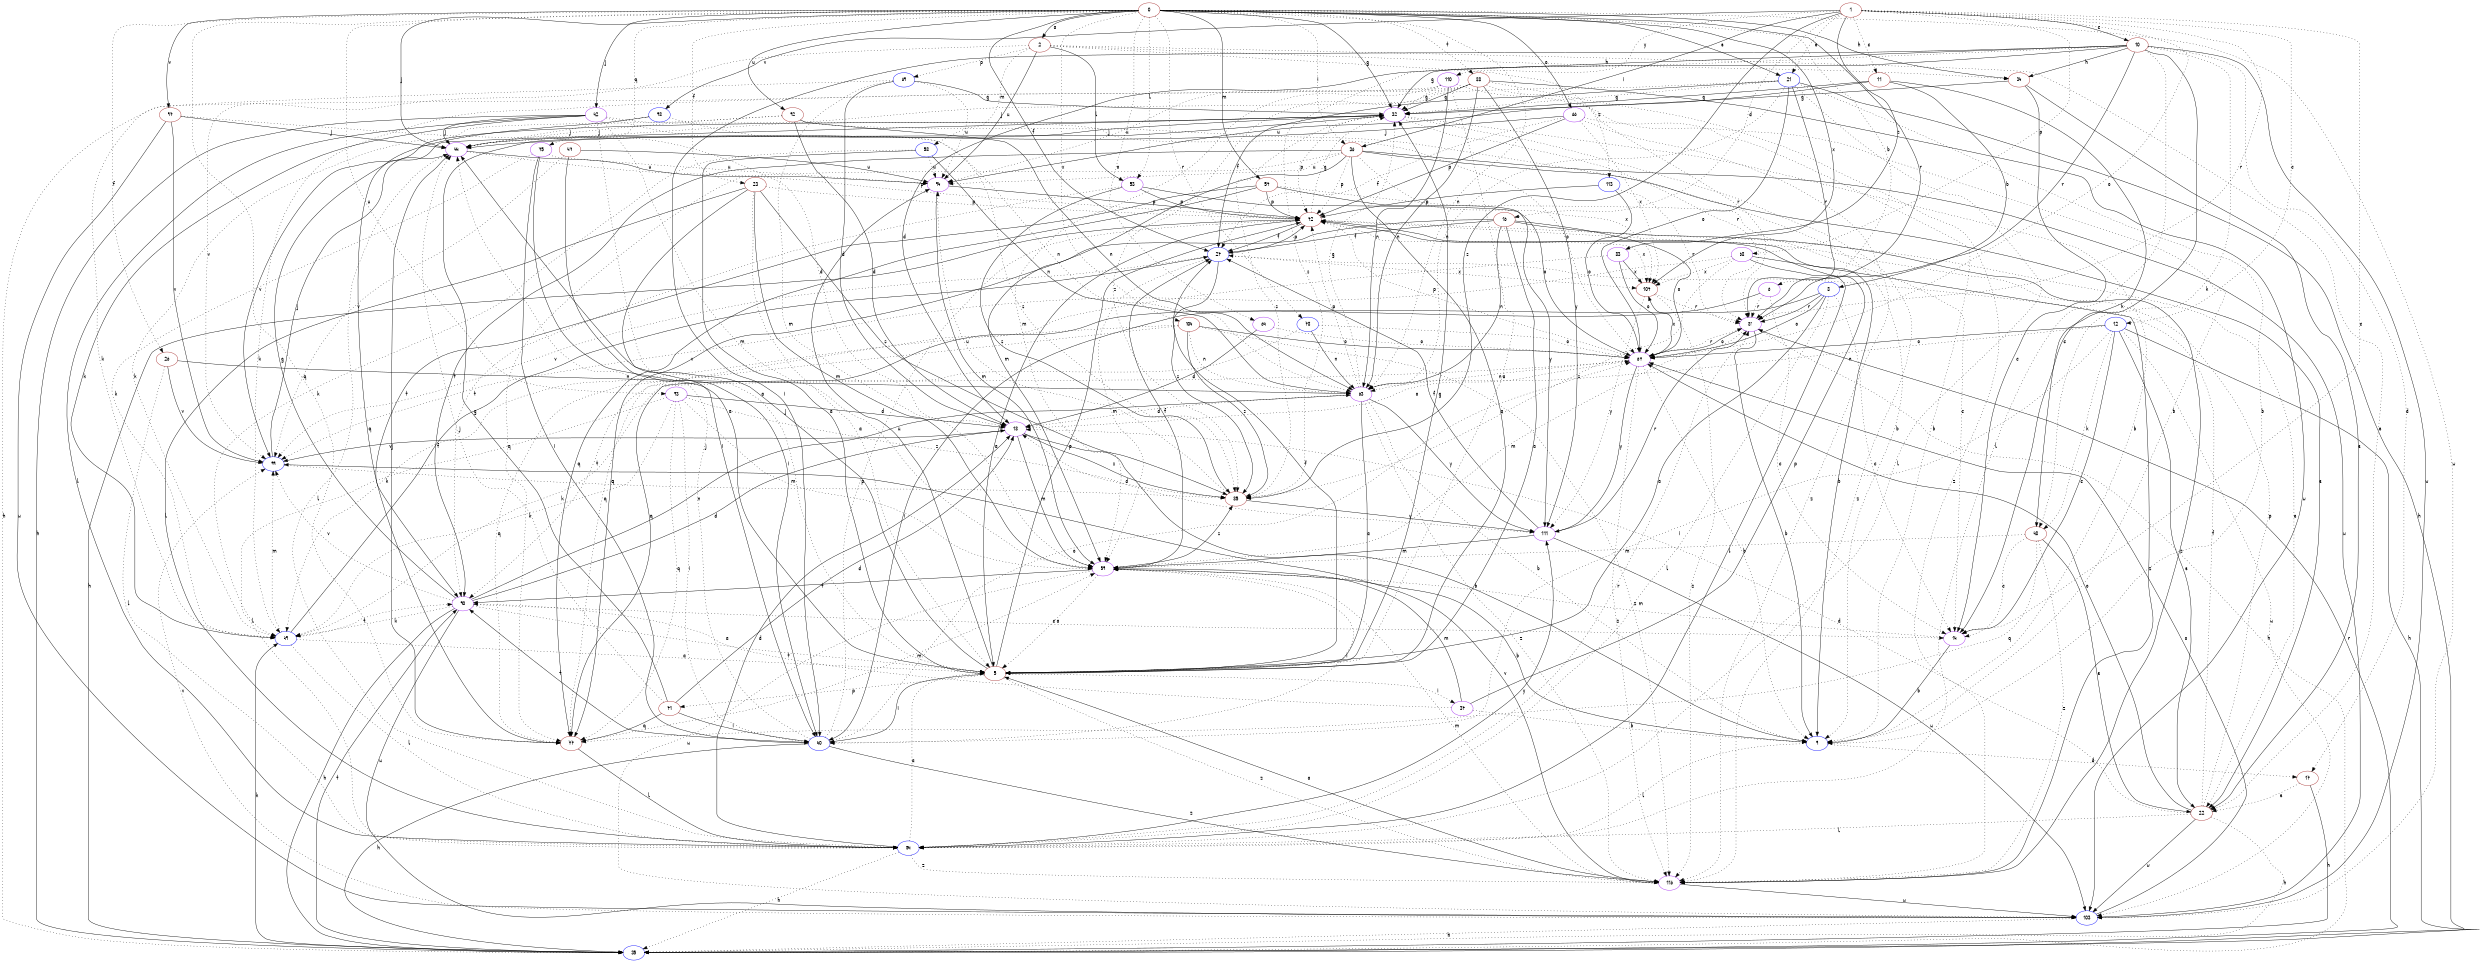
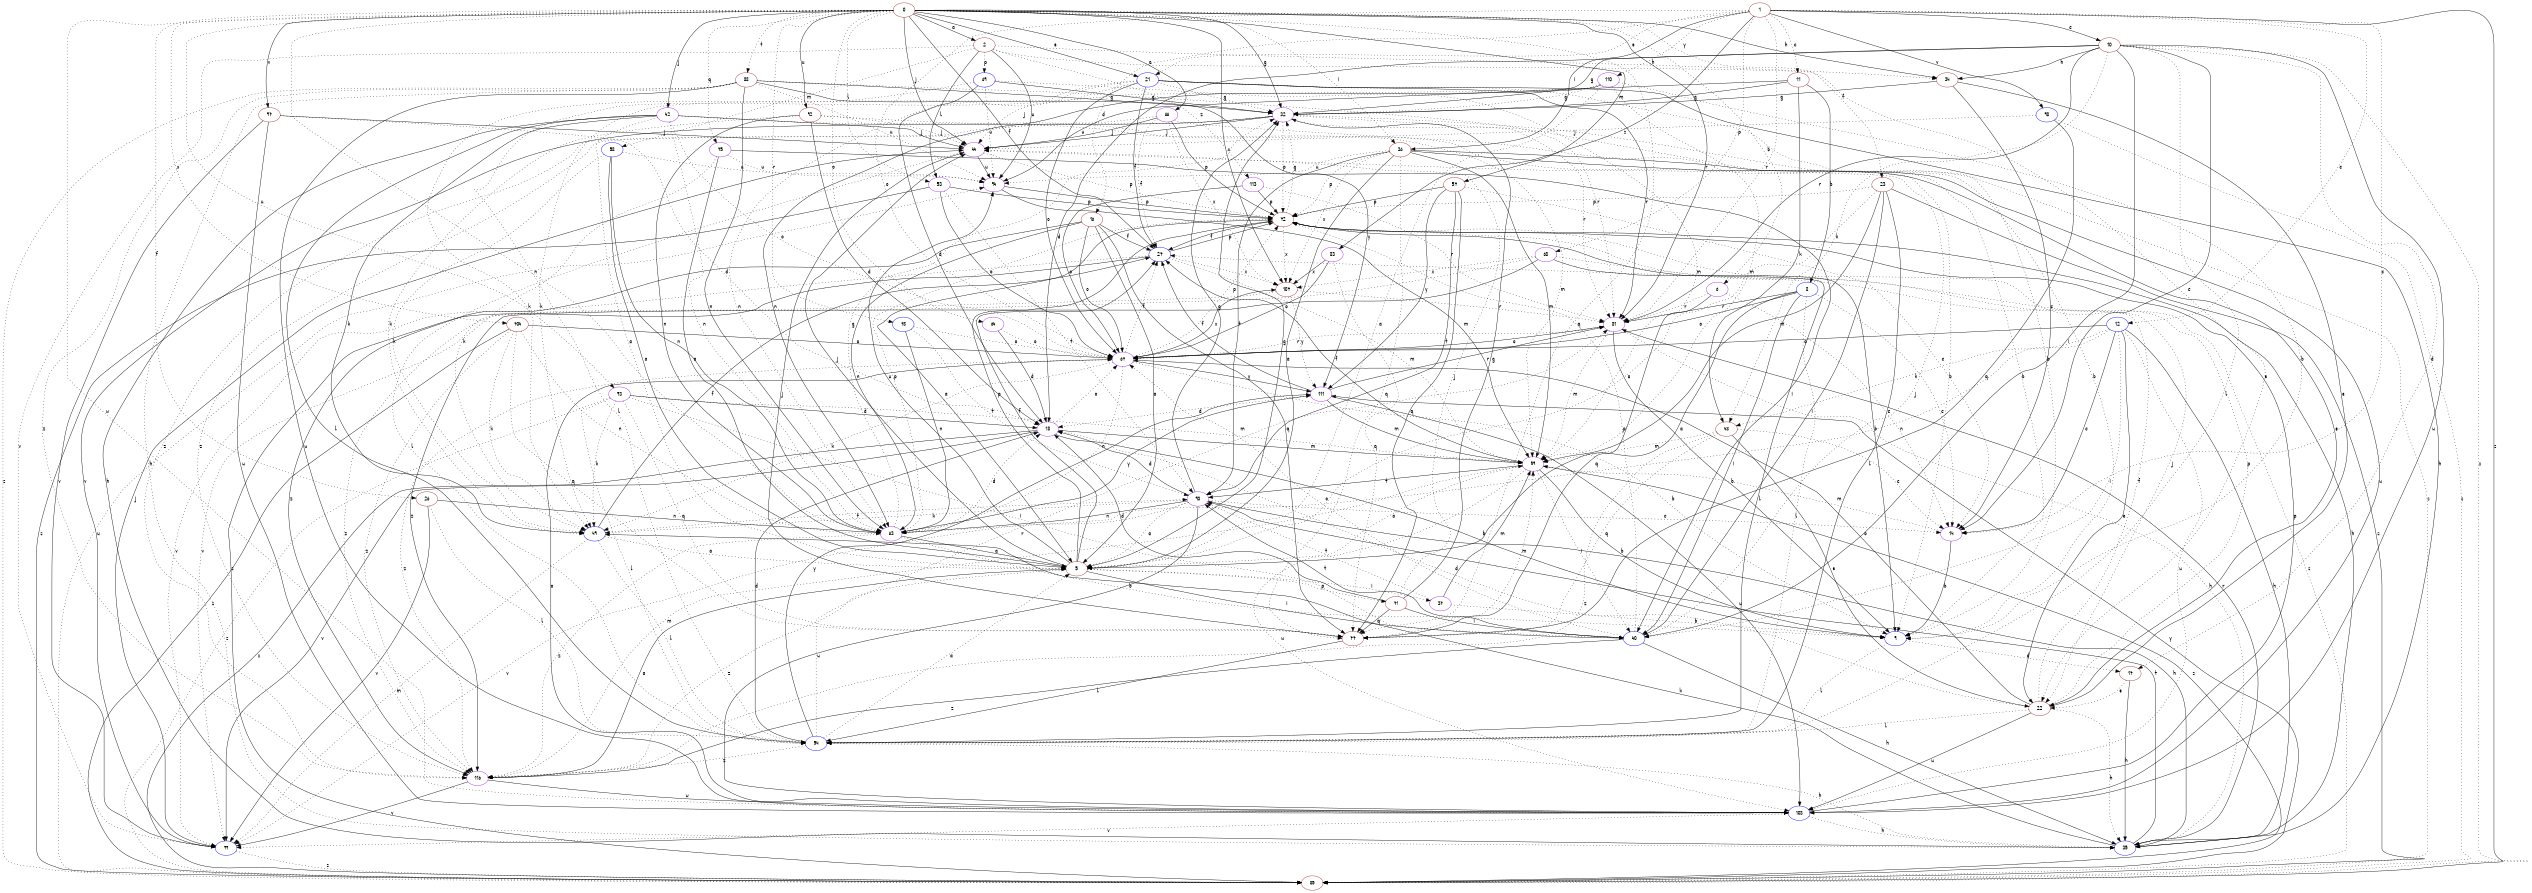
(570, 150) -> none
(1609, 185) -> (1253, 185)
(1861, 319) -> (2179, 312)
none -> (1137, 320)
(1189, 324) -> (518, 324)
(2295, 516) -> (2172, 464)
